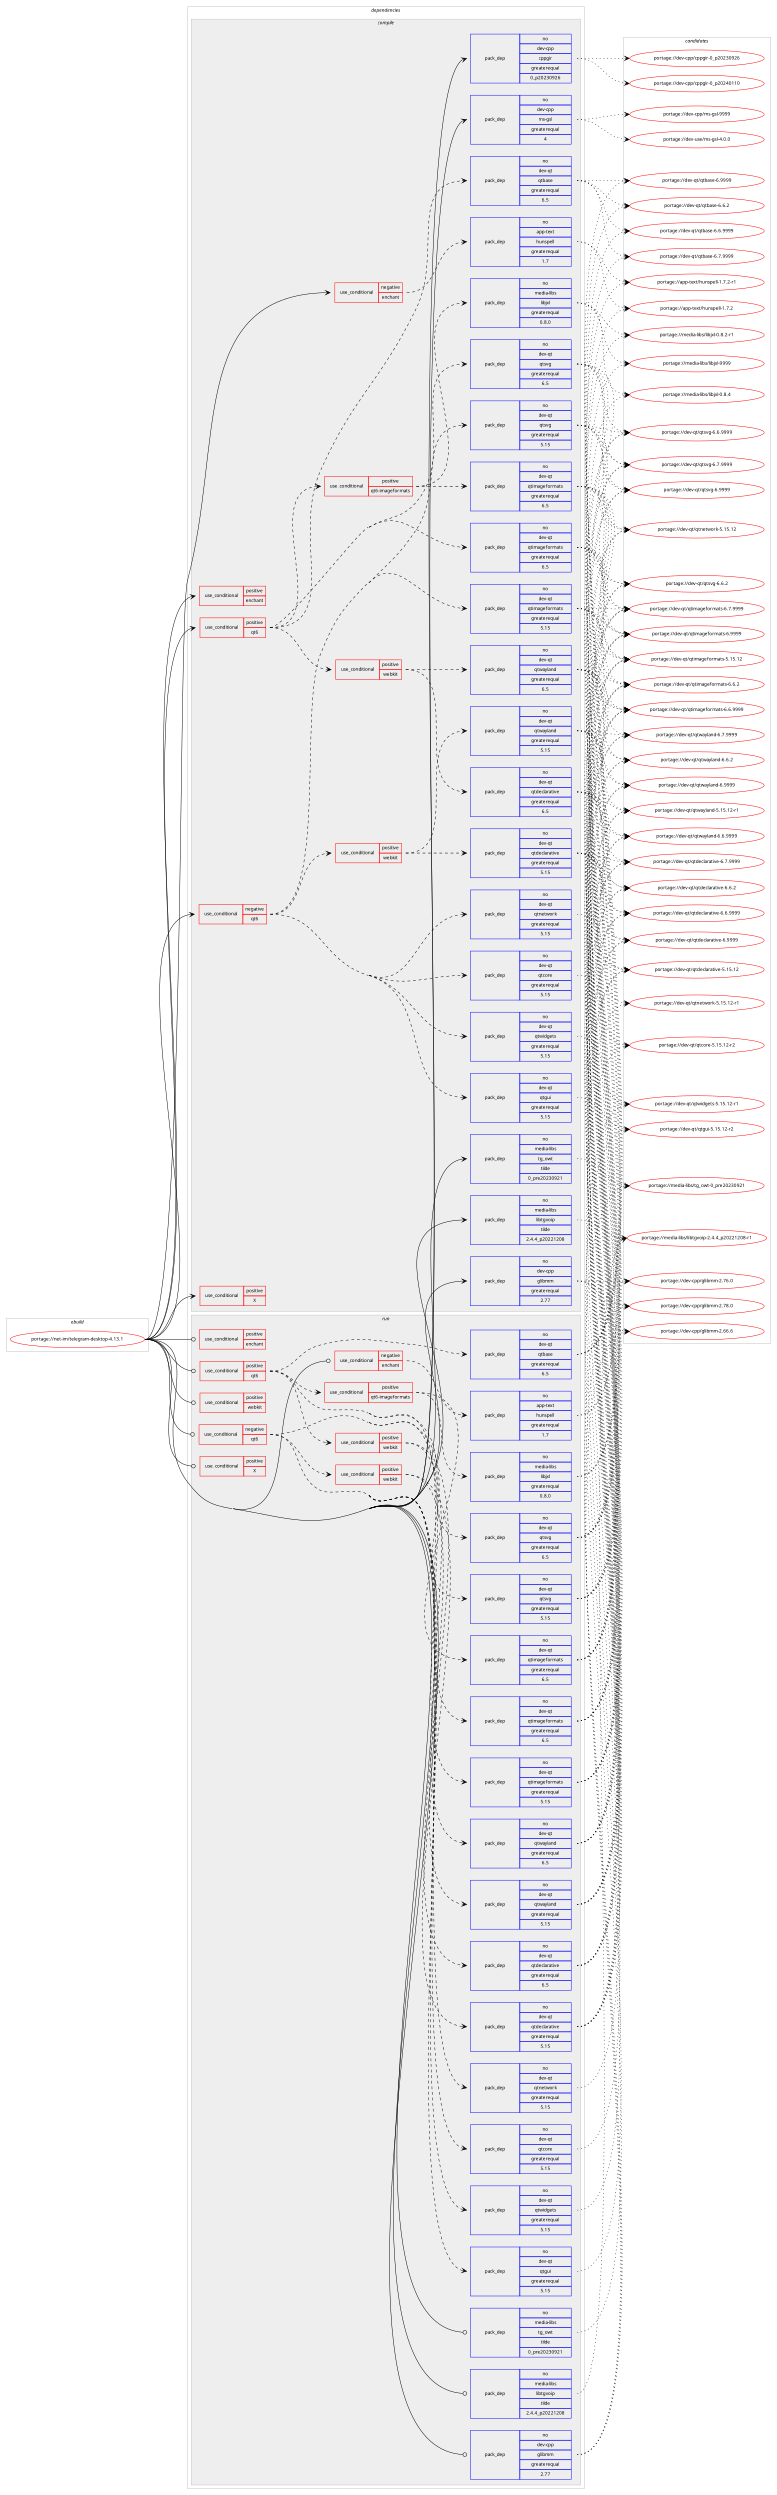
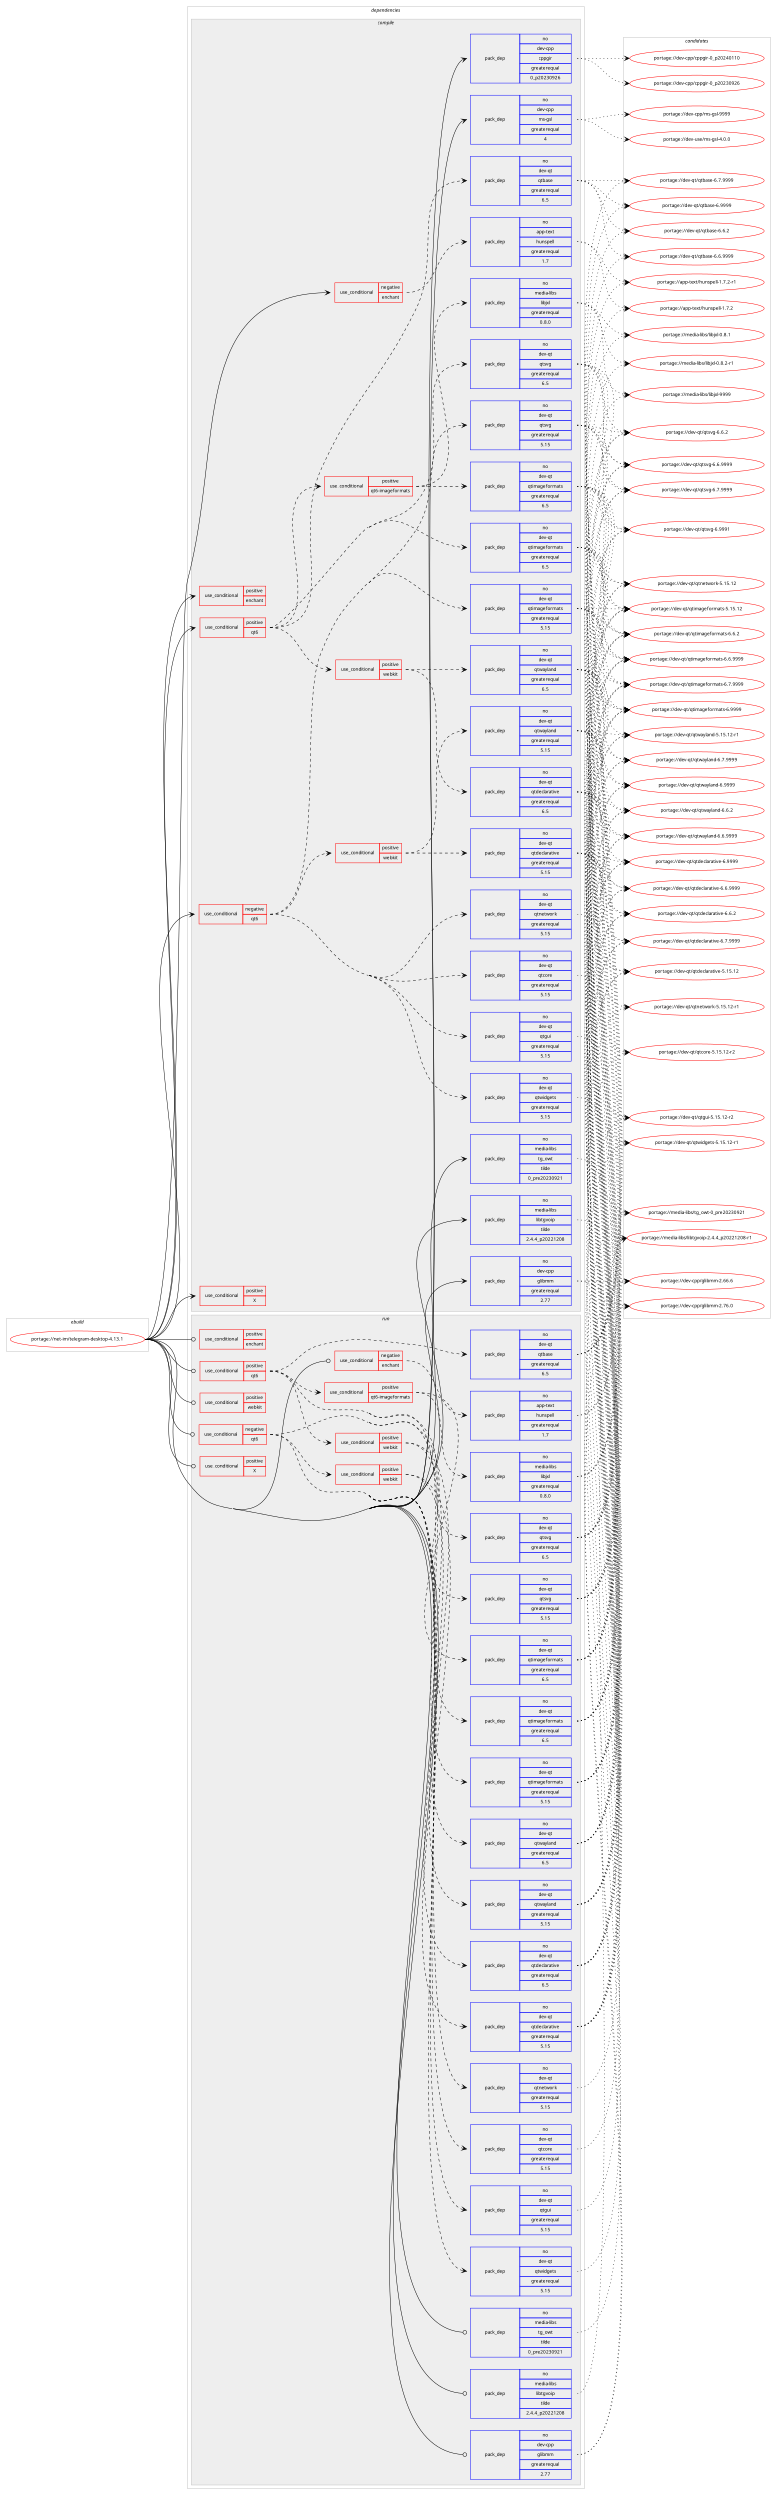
(697, 395) -> (697, 335)
(697, 490) -> (697, 530)
(697, 1306) -> none
